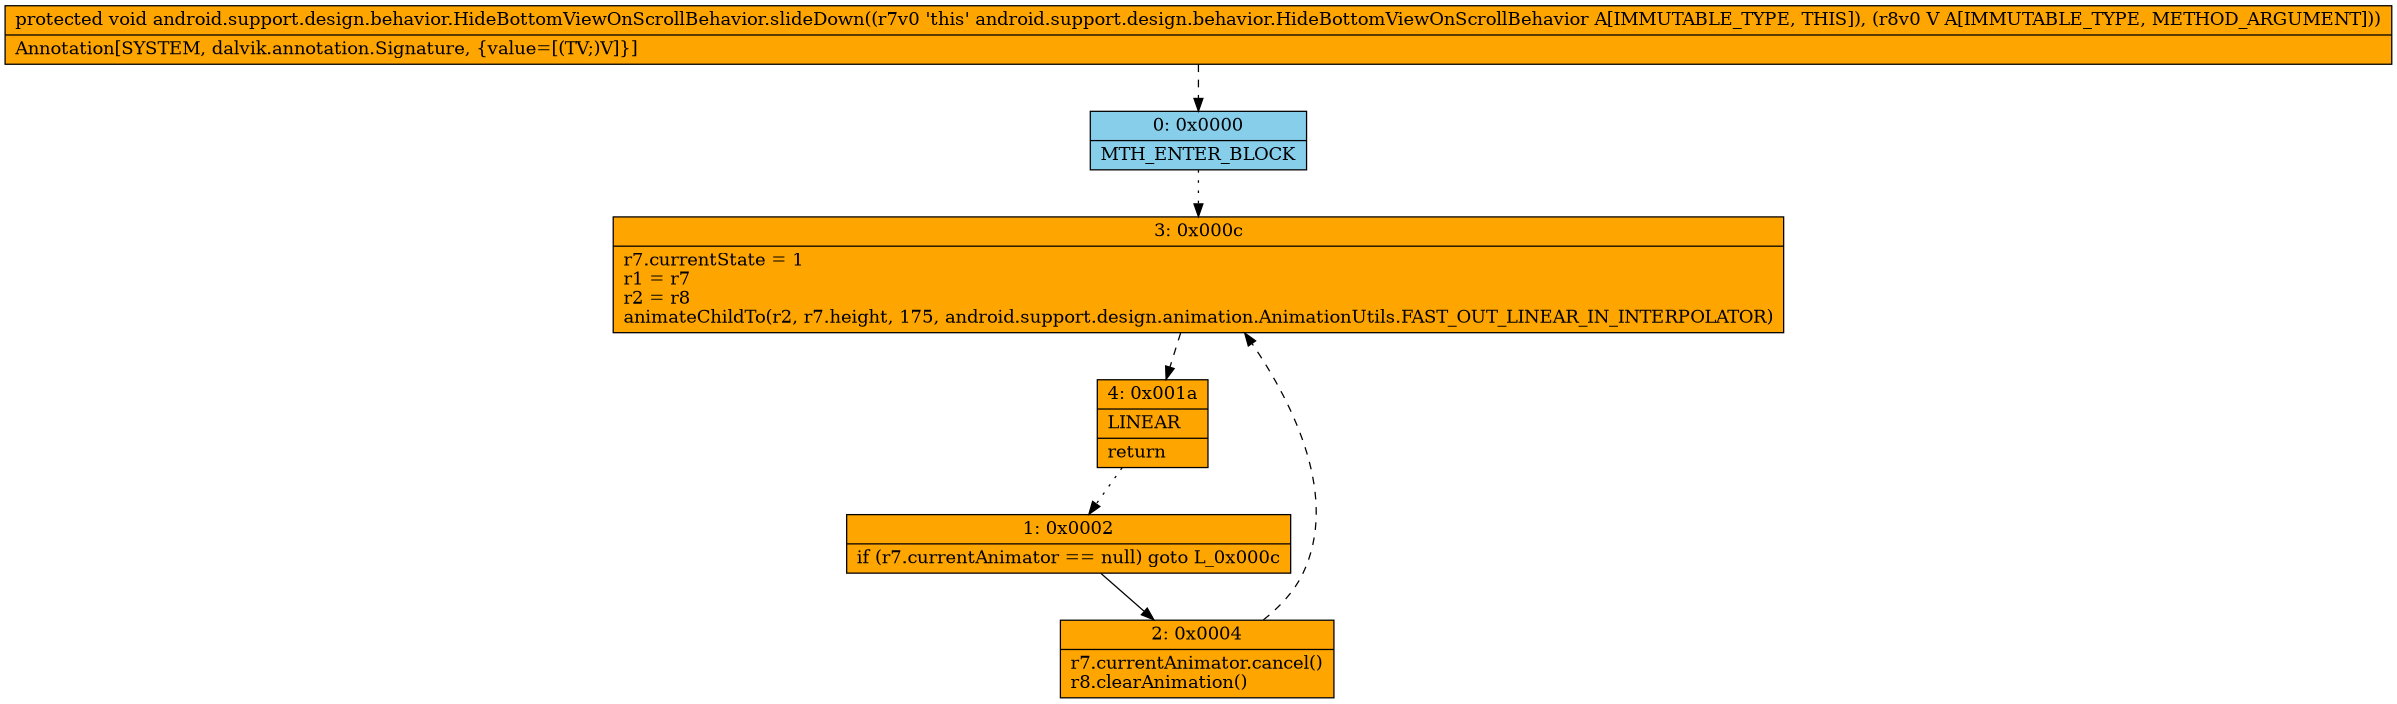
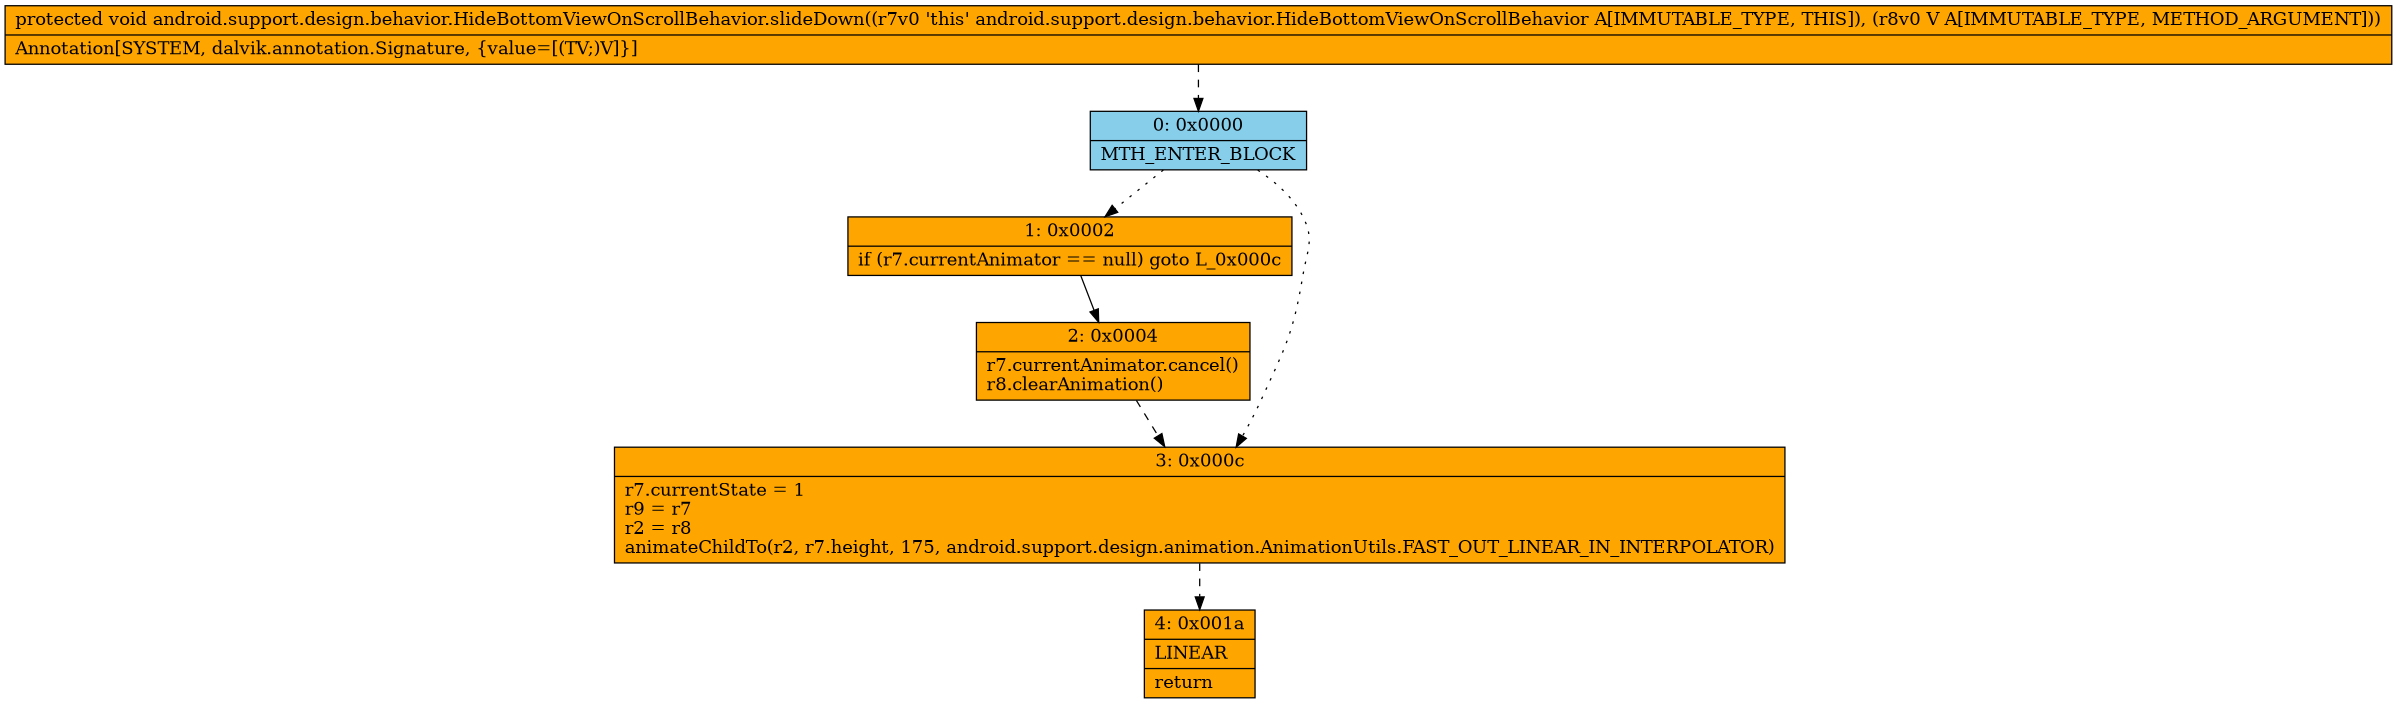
(657, 279) -> (658, 510)
(1109, 486) -> (1139, 189)
